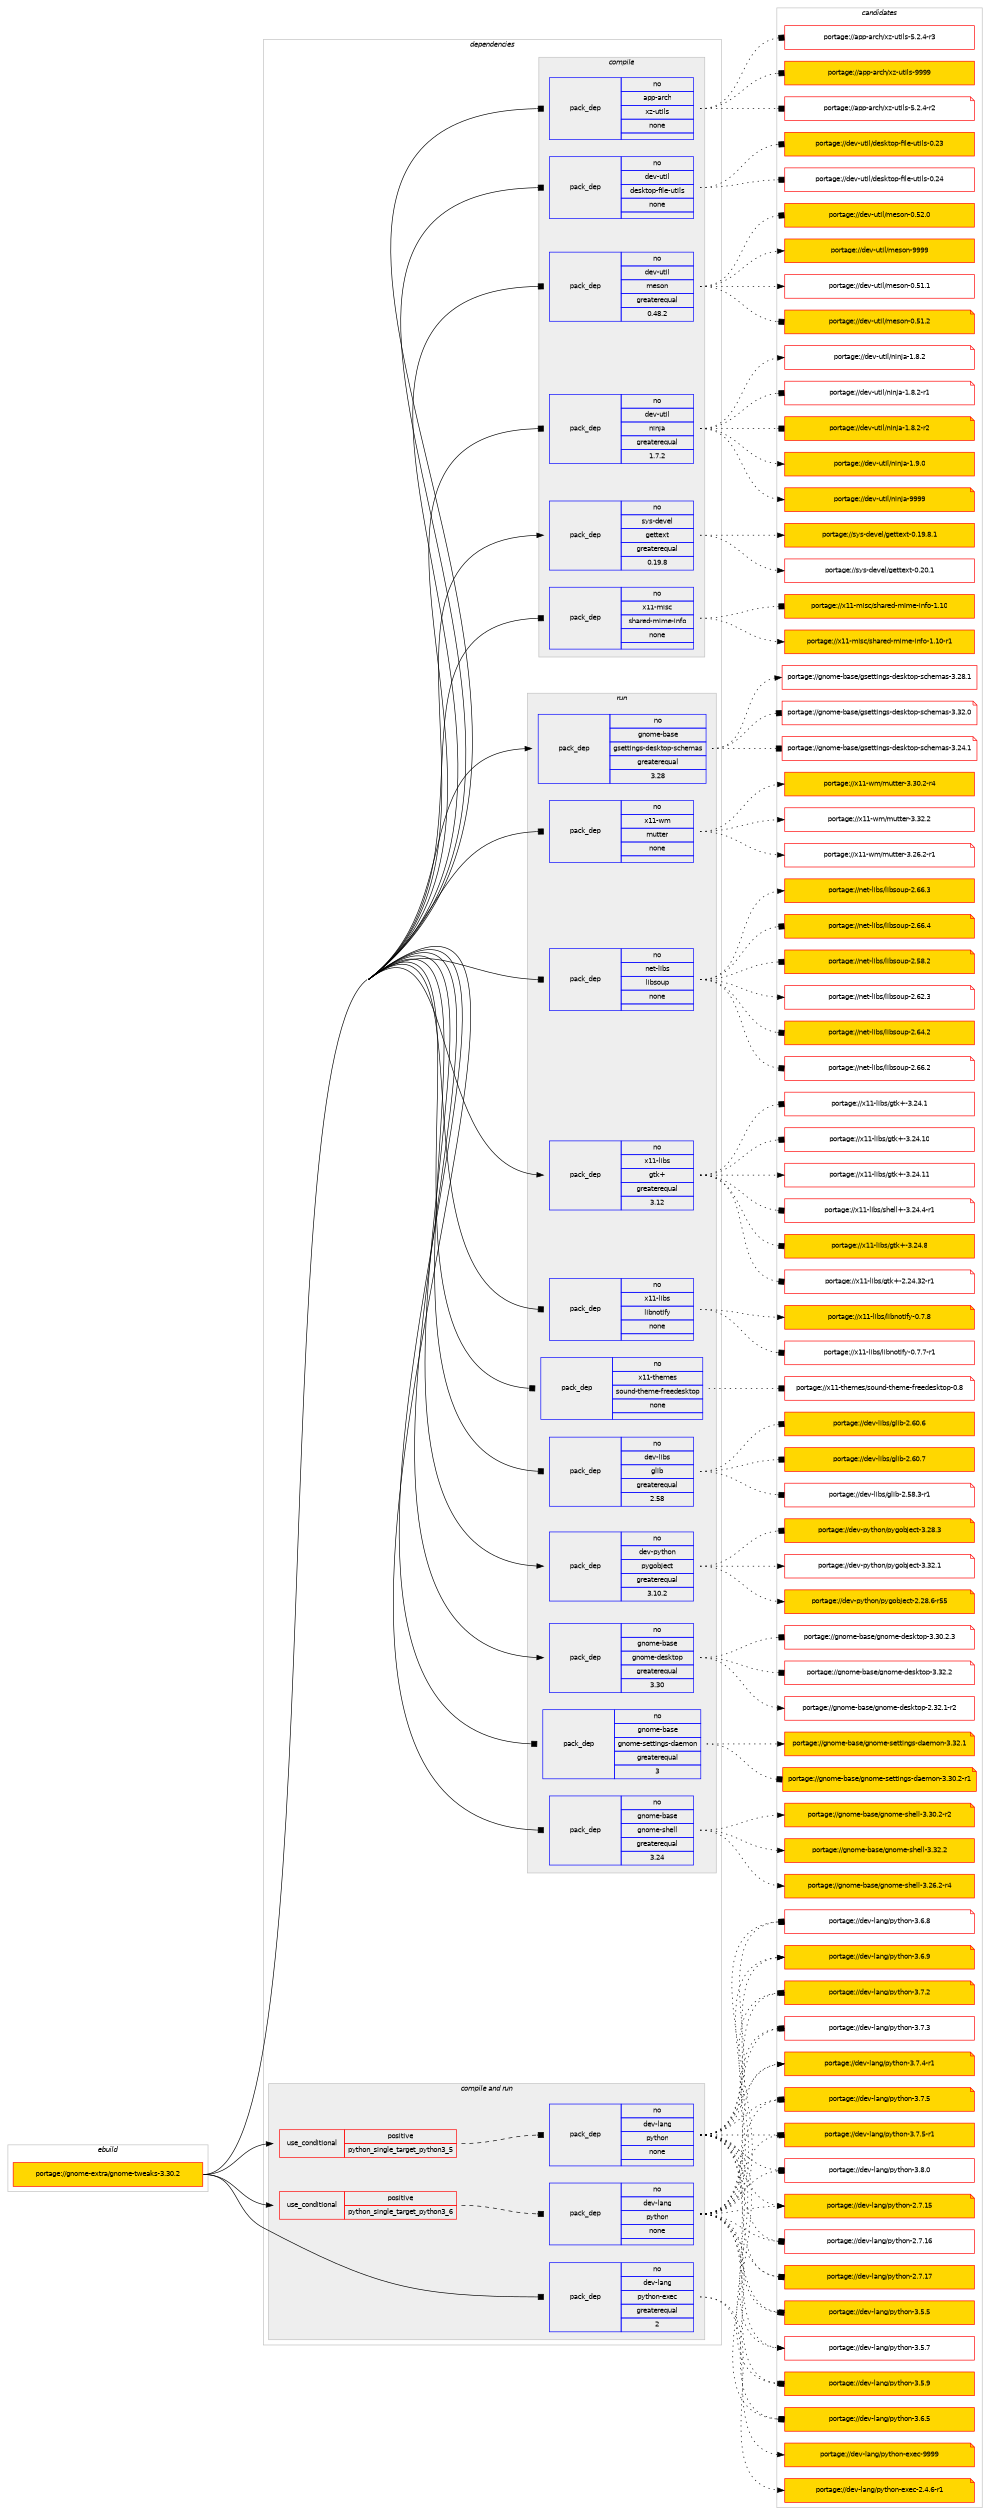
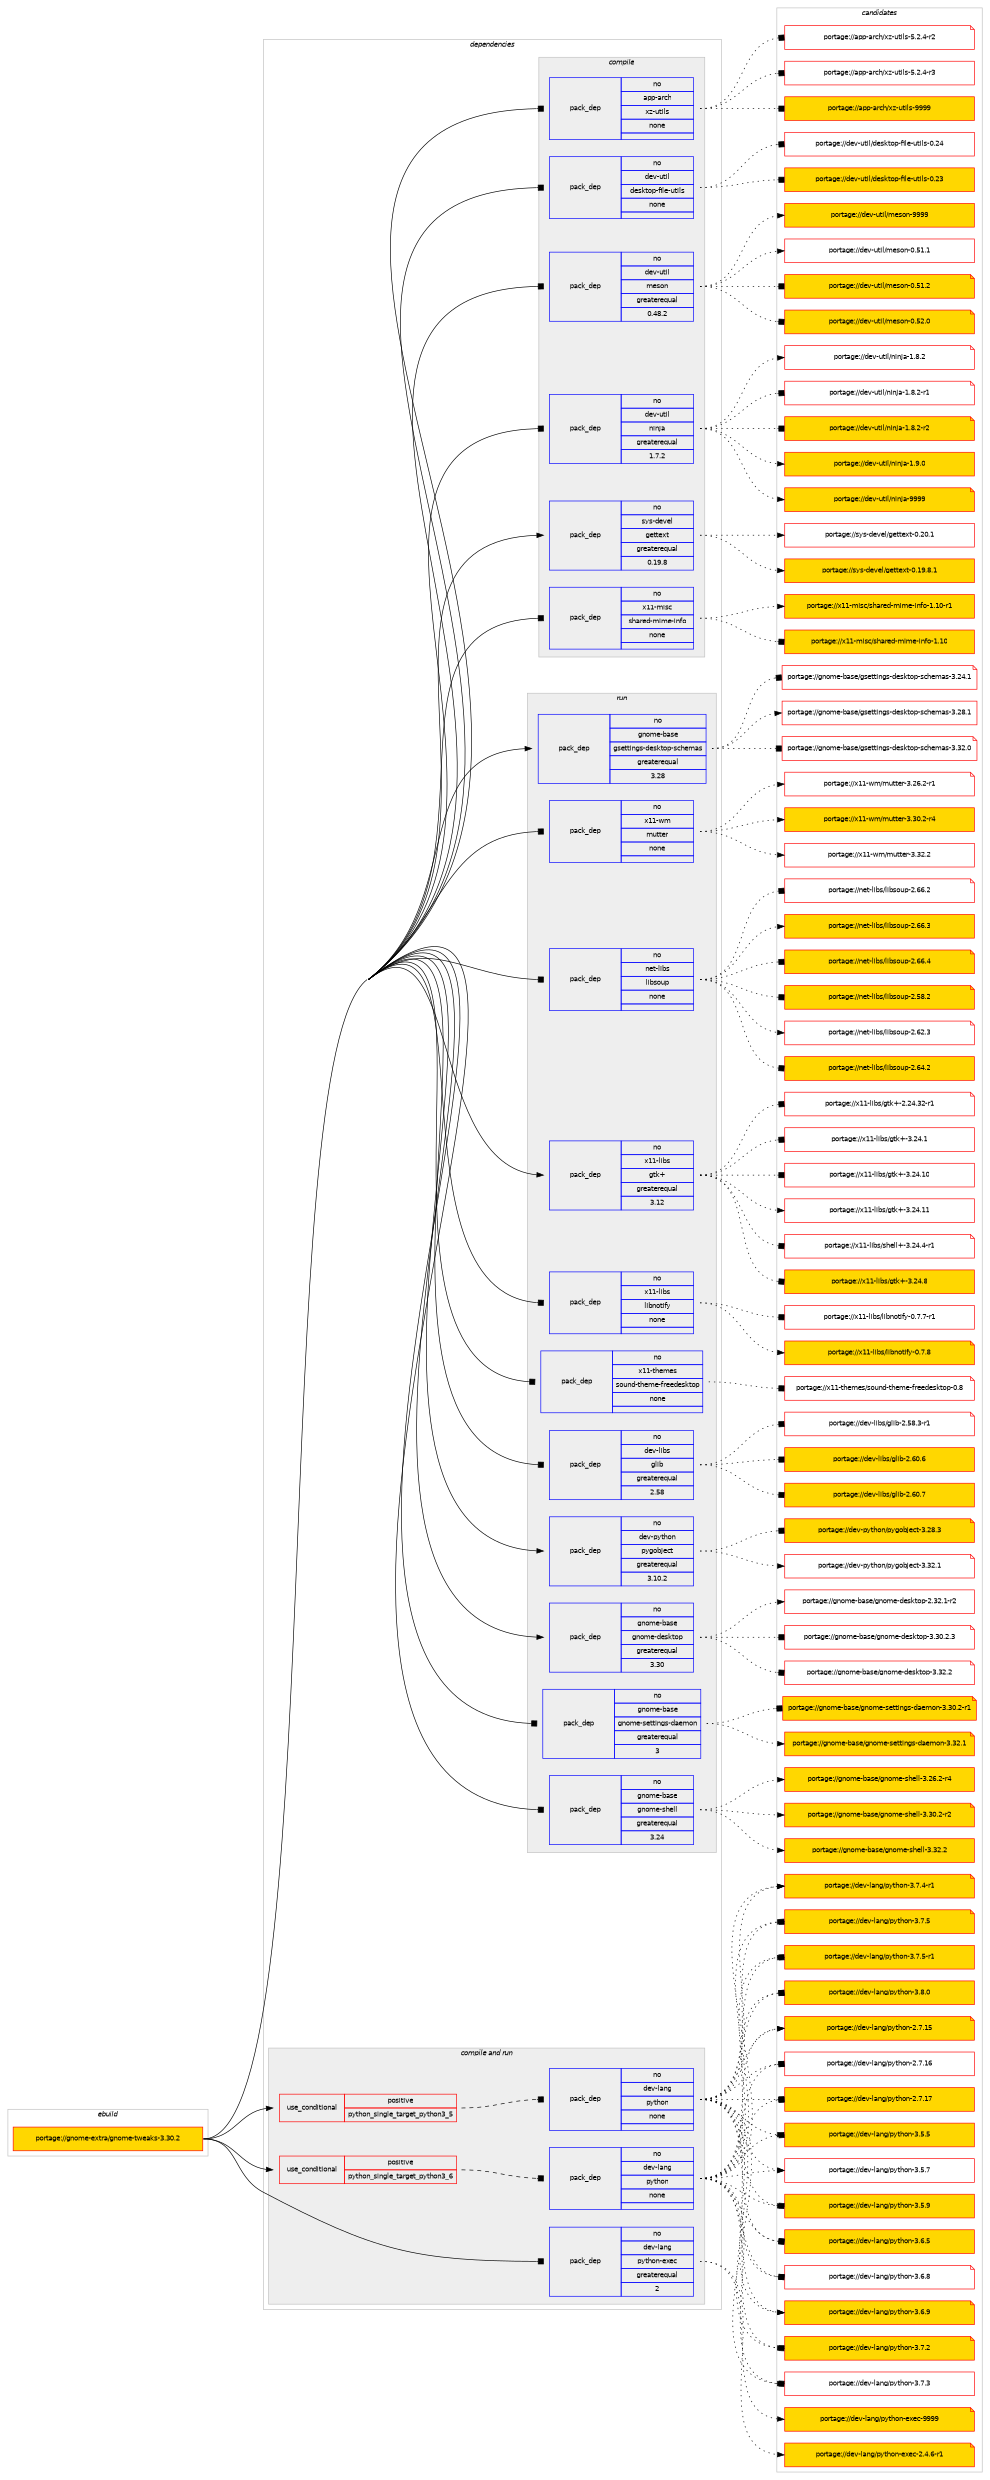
(880, 215) -> (880, 322)
(880, 1602) -> none
(880, 2171) -> (880, 1993)
